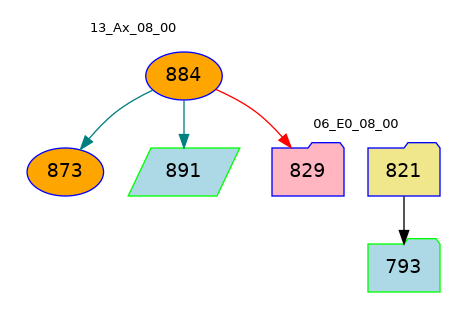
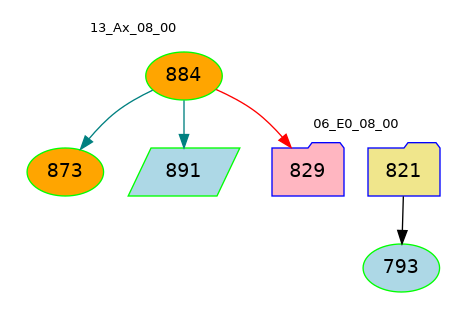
(184, 76) -> (184, 76)
(65, 172) -> (65, 172)
(404, 268) -> (401, 268)
